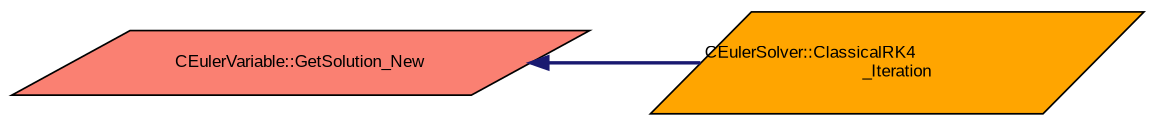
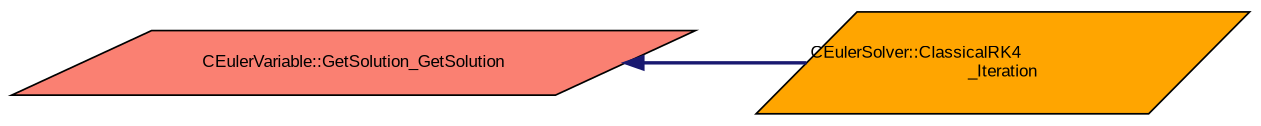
(301, 63) -> (354, 63)
